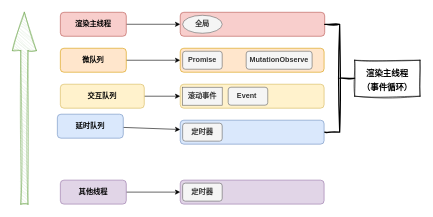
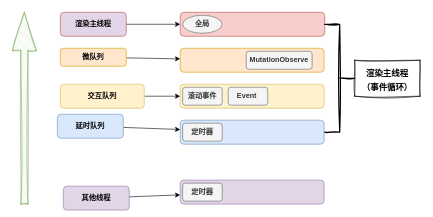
(93, 24) -> (93, 24)
(93, 60) -> (93, 57)
(203, 60) -> none
(203, 96) -> (203, 96)
(93, 192) -> (96, 198)
